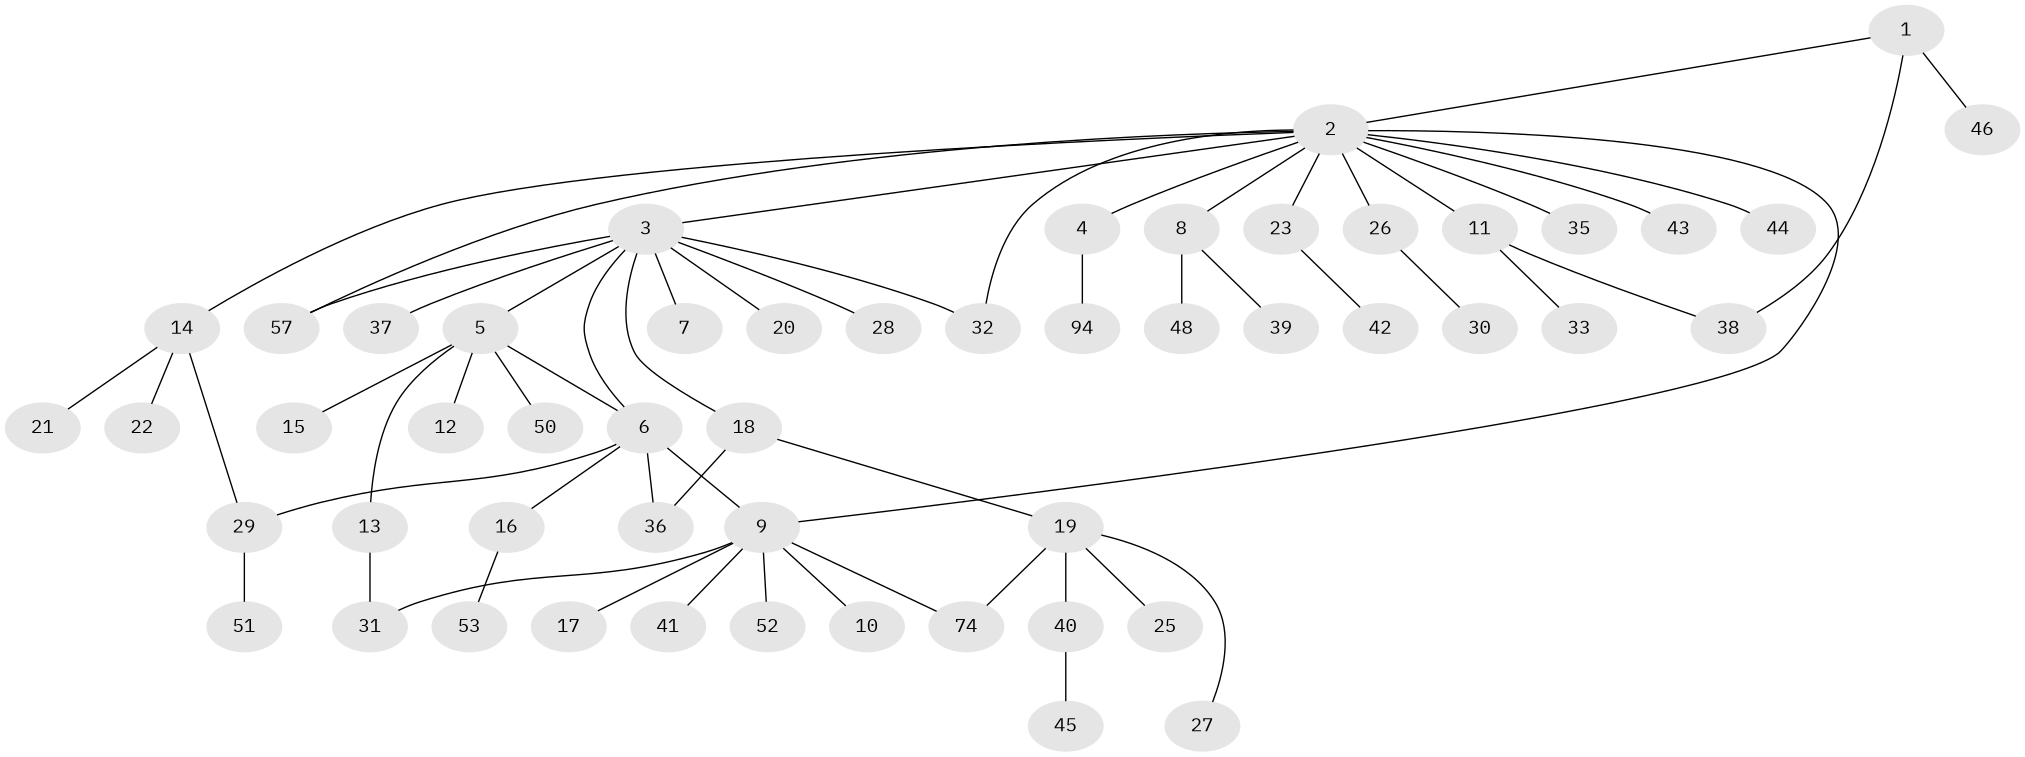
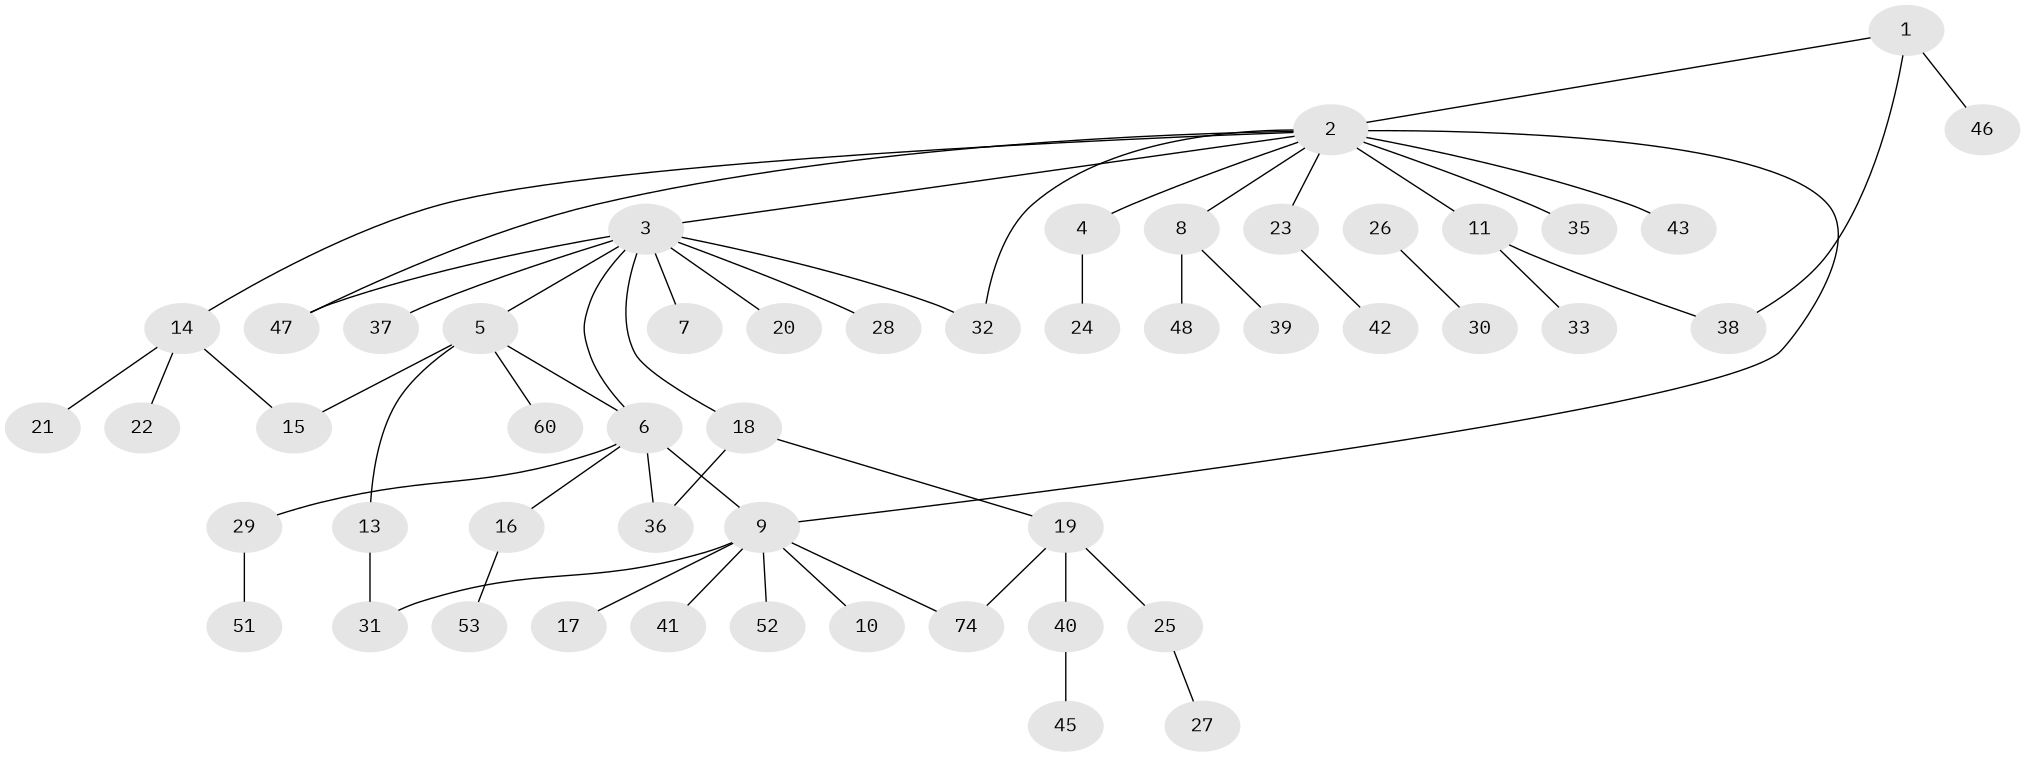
(1356, 180) -> none
(1778, 229) -> none
(282, 329) -> (282, 329)
(1082, 329) -> (1082, 329)
(213, 428) -> (238, 378)
(446, 428) -> none
(545, 428) -> (545, 428)
(1205, 589) -> (1184, 676)
